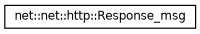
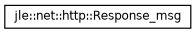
(100, 17) -> (98, 17)
